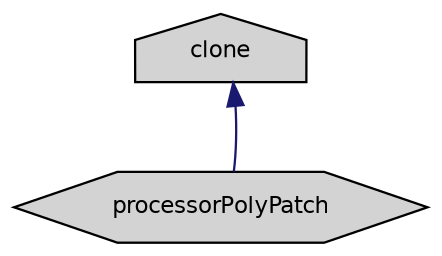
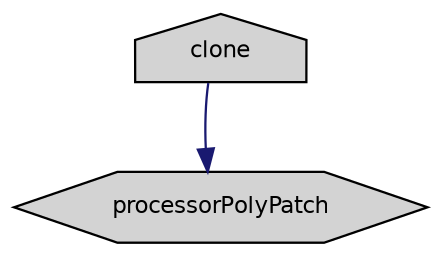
(236, 139) -> (206, 116)
